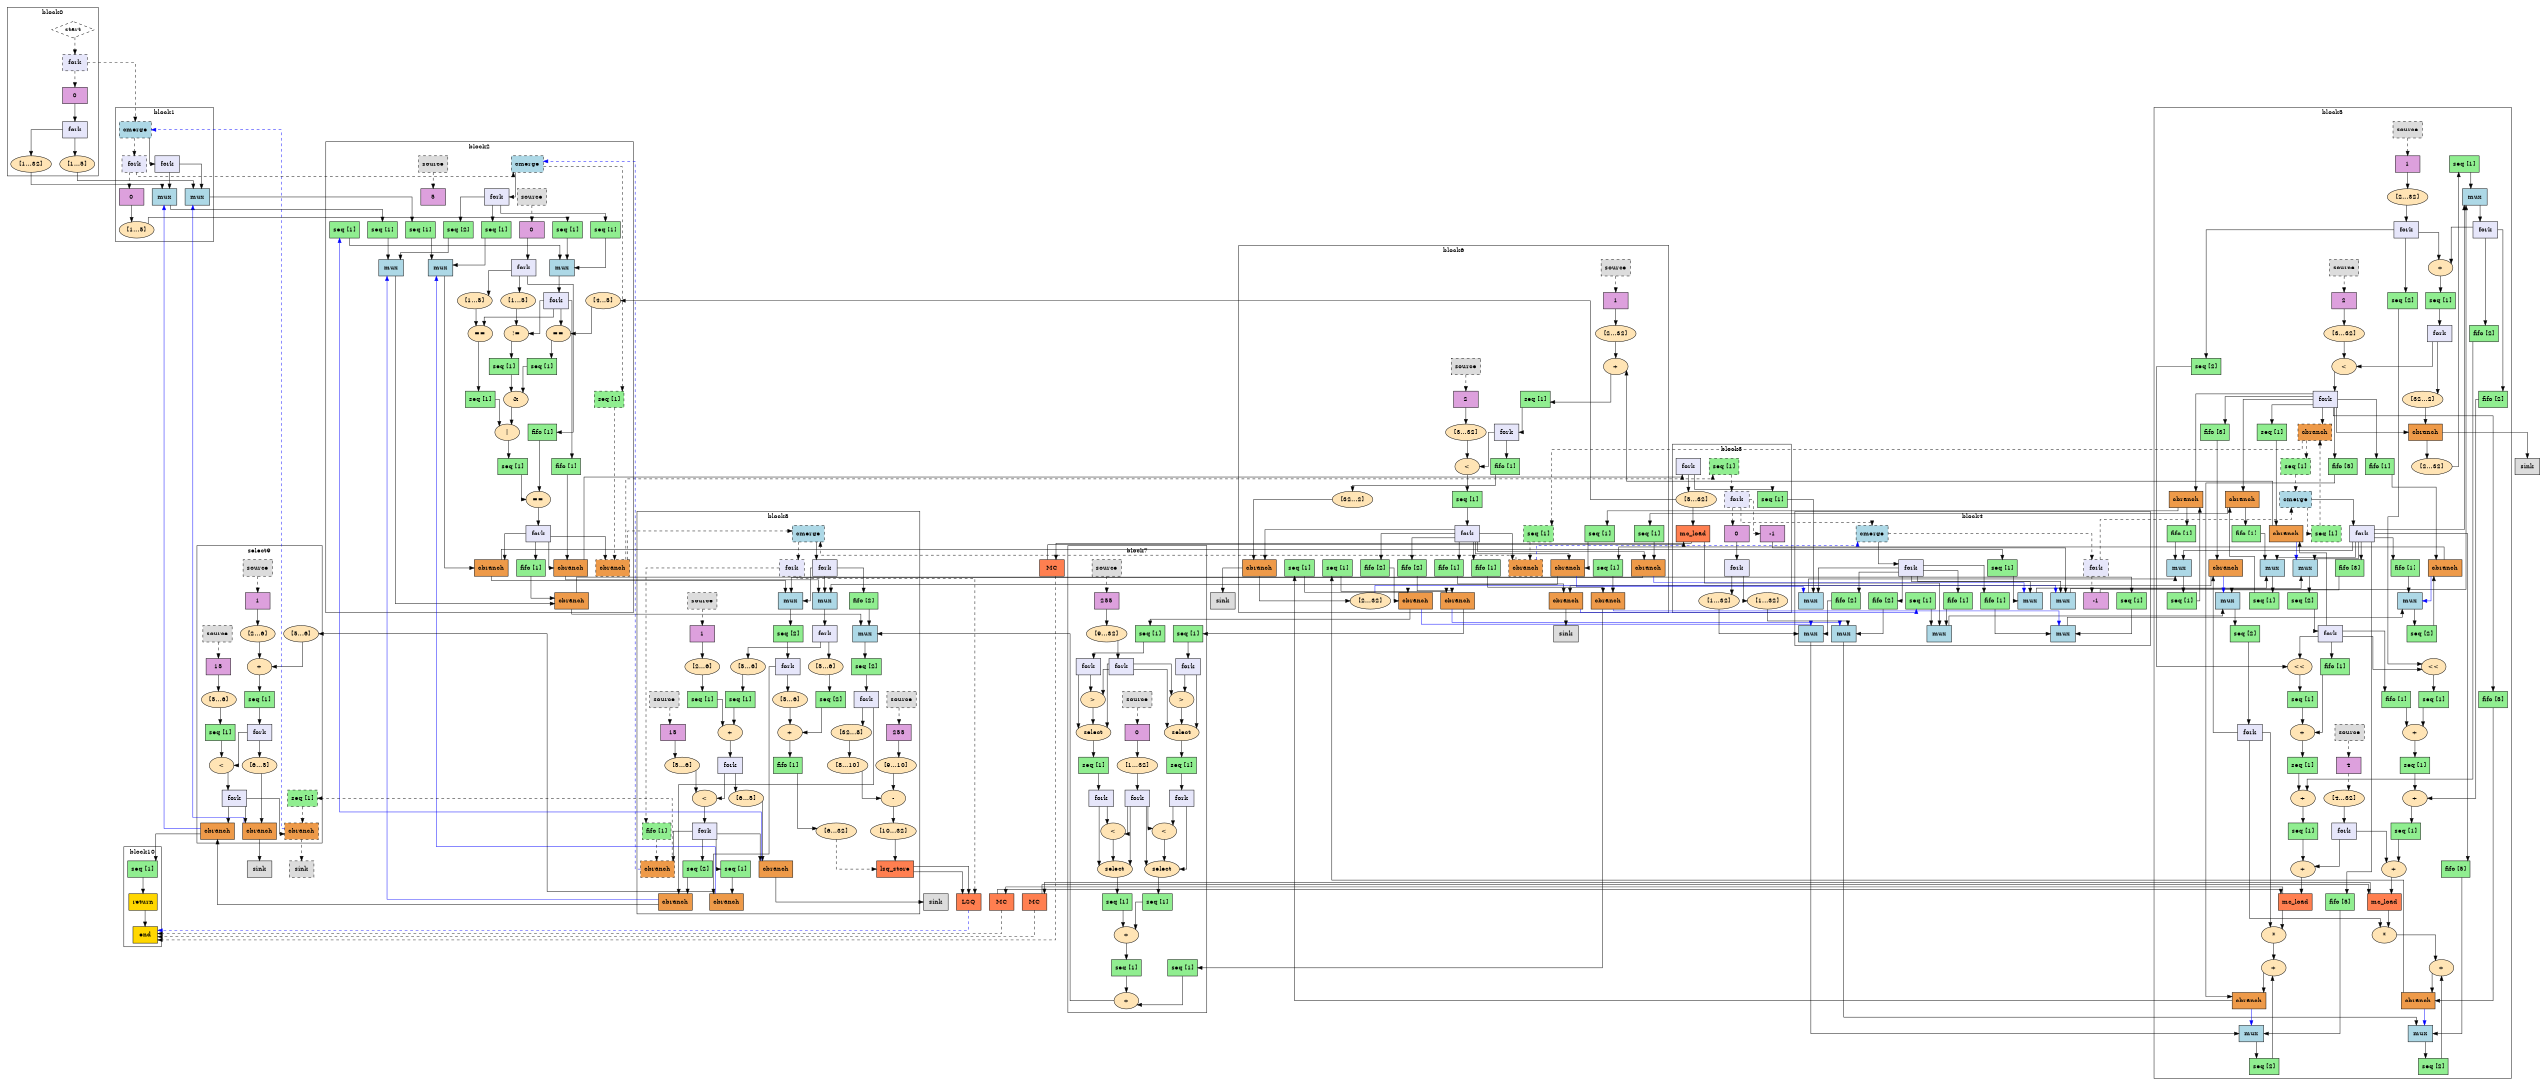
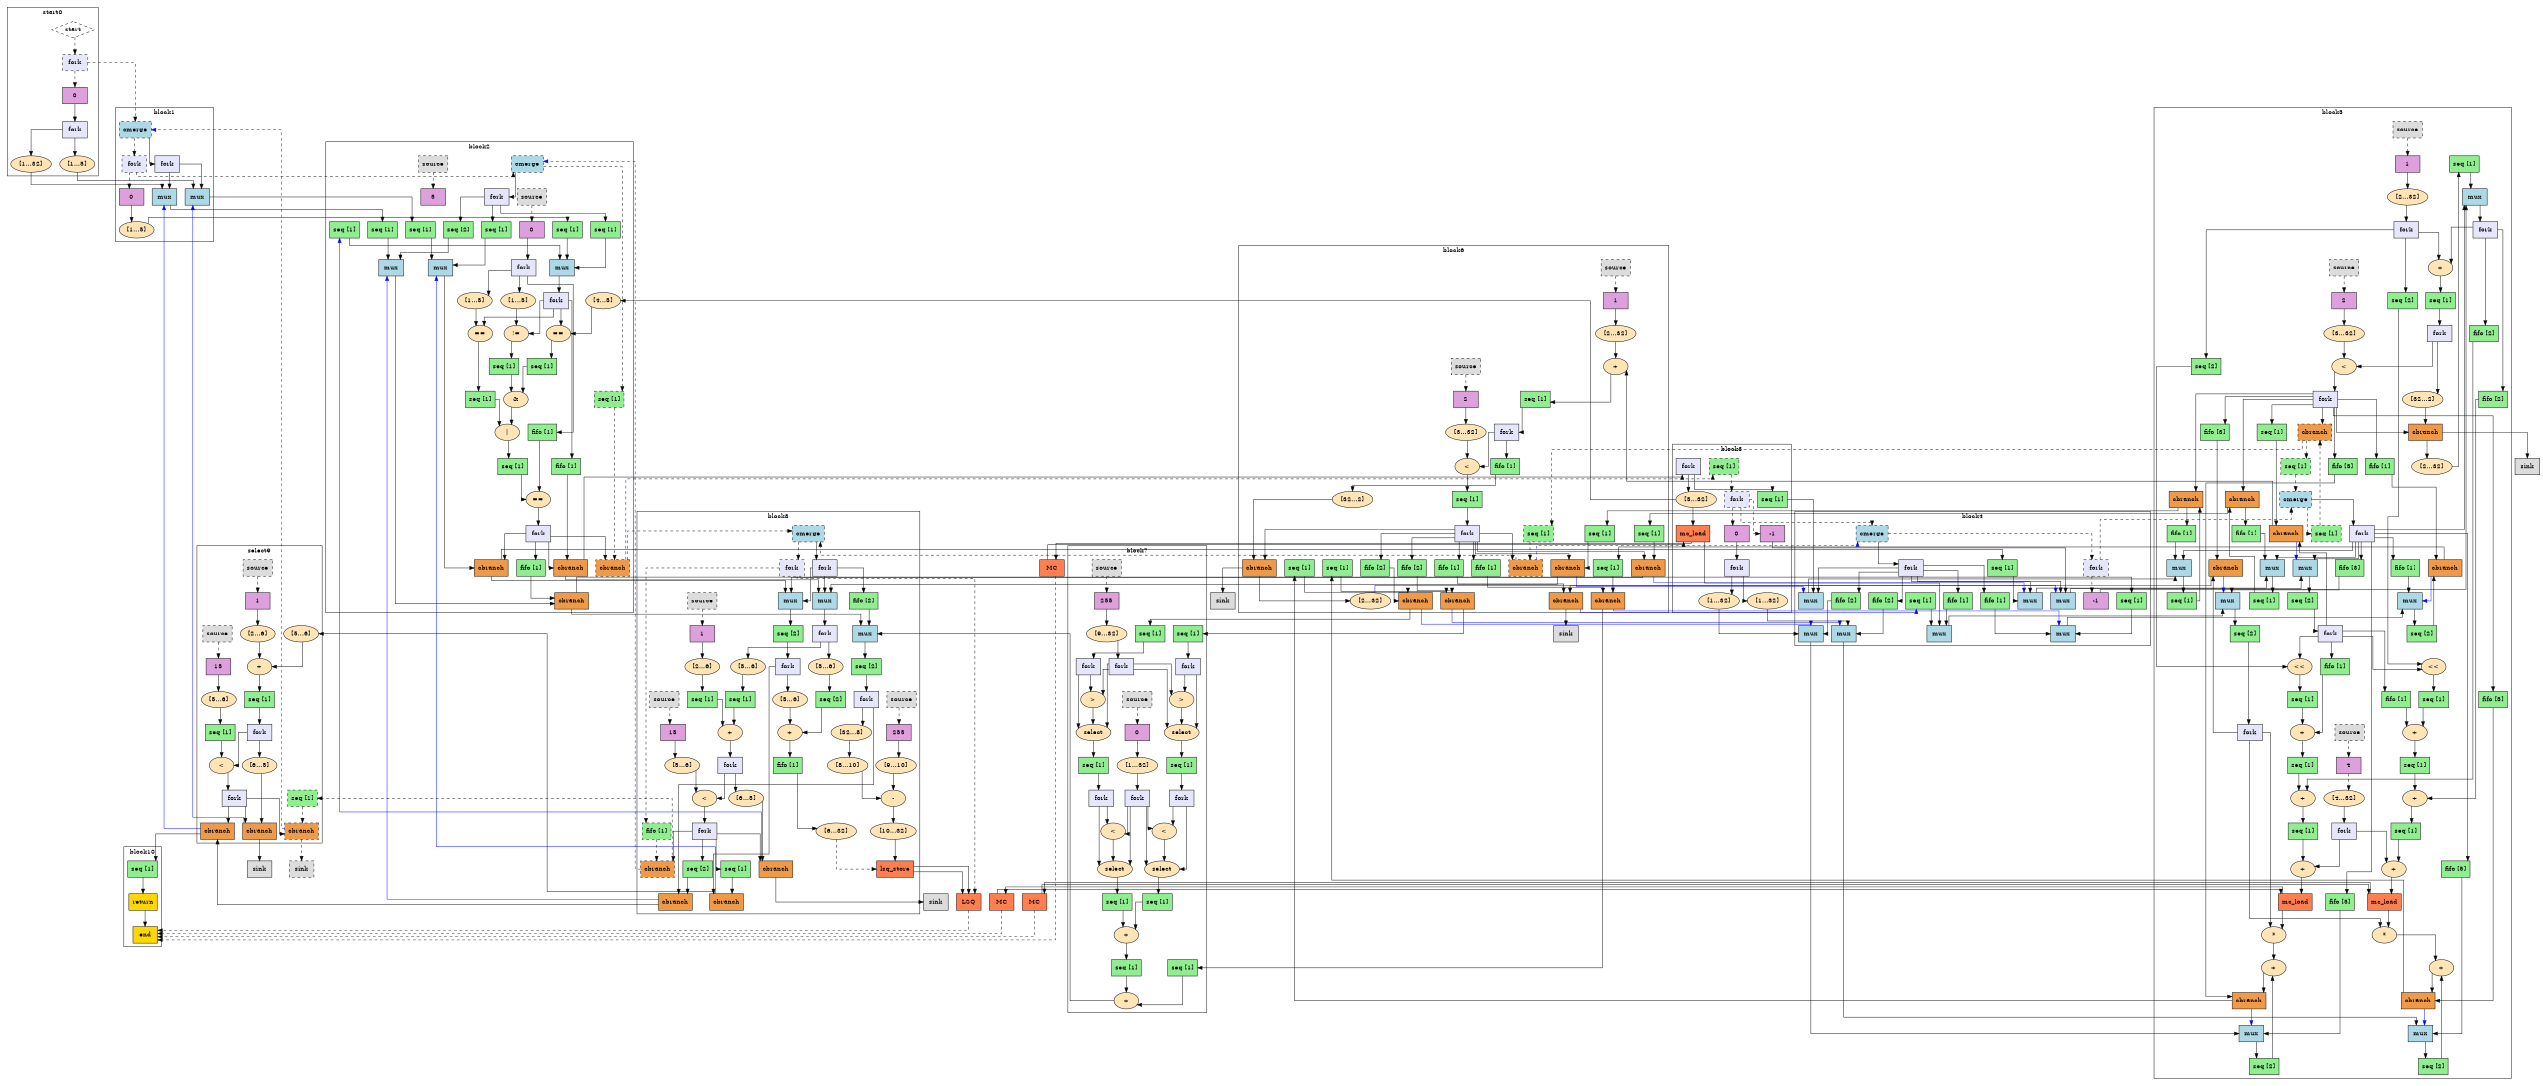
(53, 13) -> (53, 13)
(576, 930) -> (576, 930)
